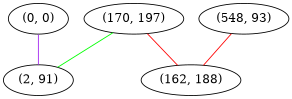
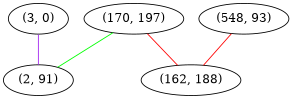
(38, 19) -> (38, 19)
